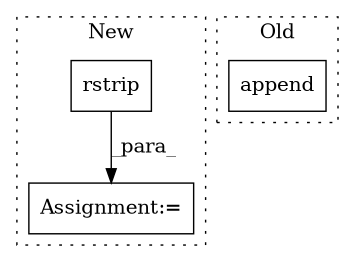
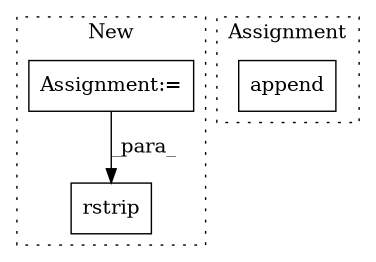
(277, 33) -> (288, 33)
(111, 140) -> (111, 140)
